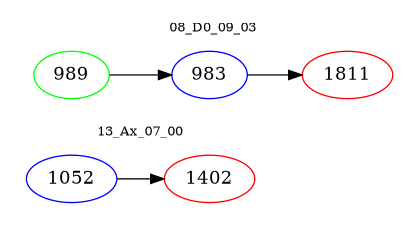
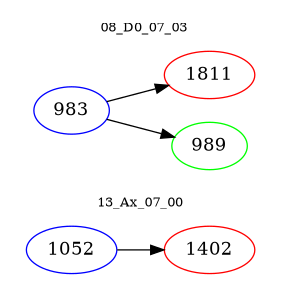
(213, 28) -> (144, 28)
(134, 75) -> (134, 127)
